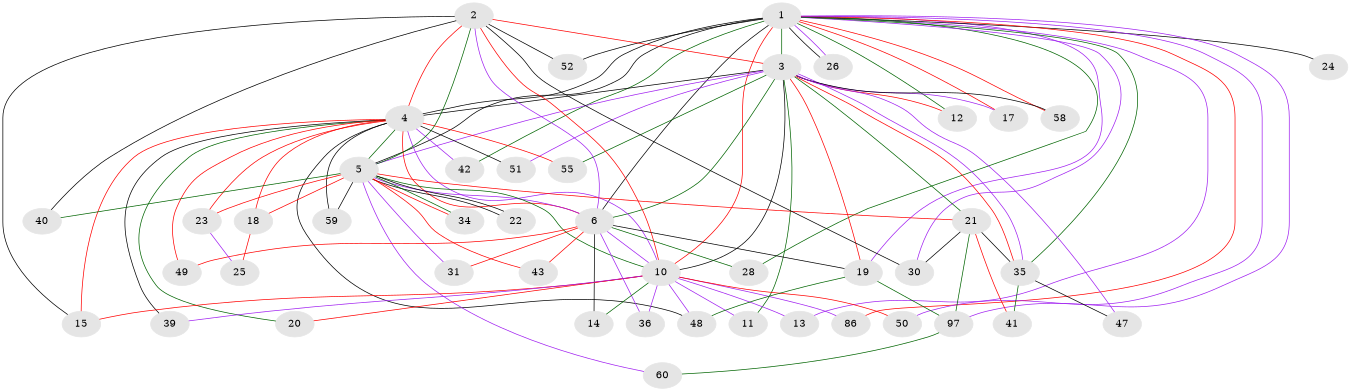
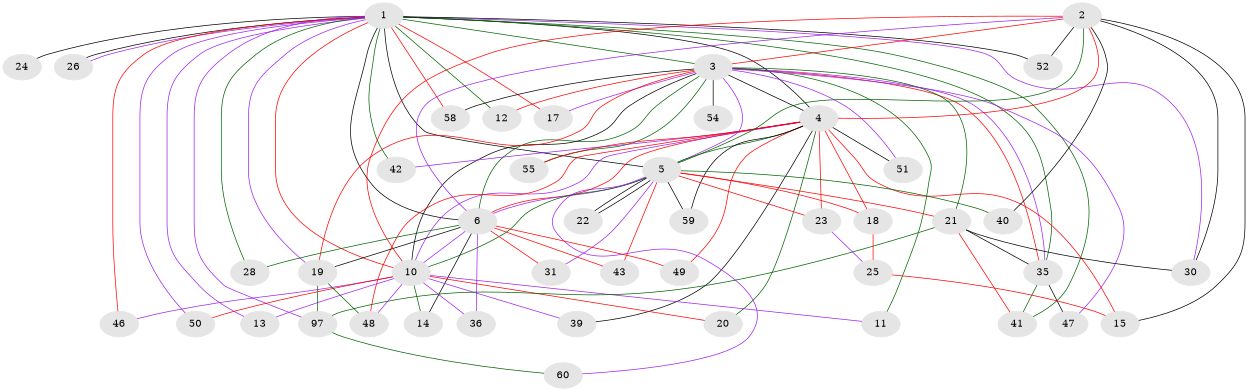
none -> (825, 45)
none -> (713, 119)
(465, 221) -> none
(364, 289) -> (557, 181)
(357, 296) -> (1005, 290)
(851, 324) -> (119, 324)
